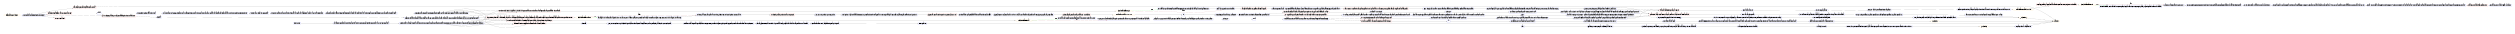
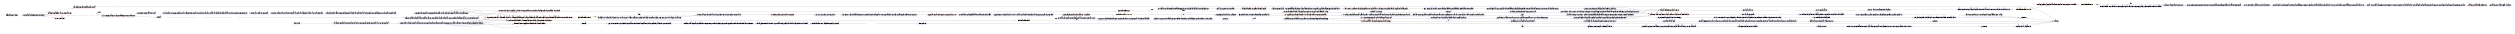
(1024, 21) -> (1024, 21)
